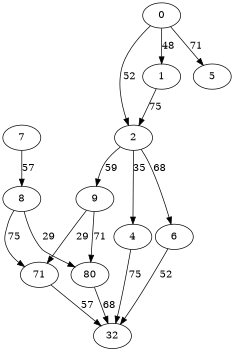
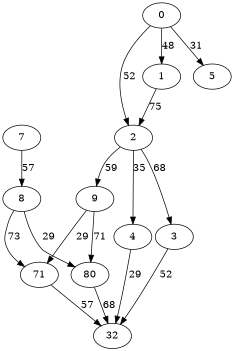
(196, 46) -> (196, 46)
(14, 237) -> (14, 237)
(174, 237) -> (174, 237)
(135, 275) -> (135, 275)
